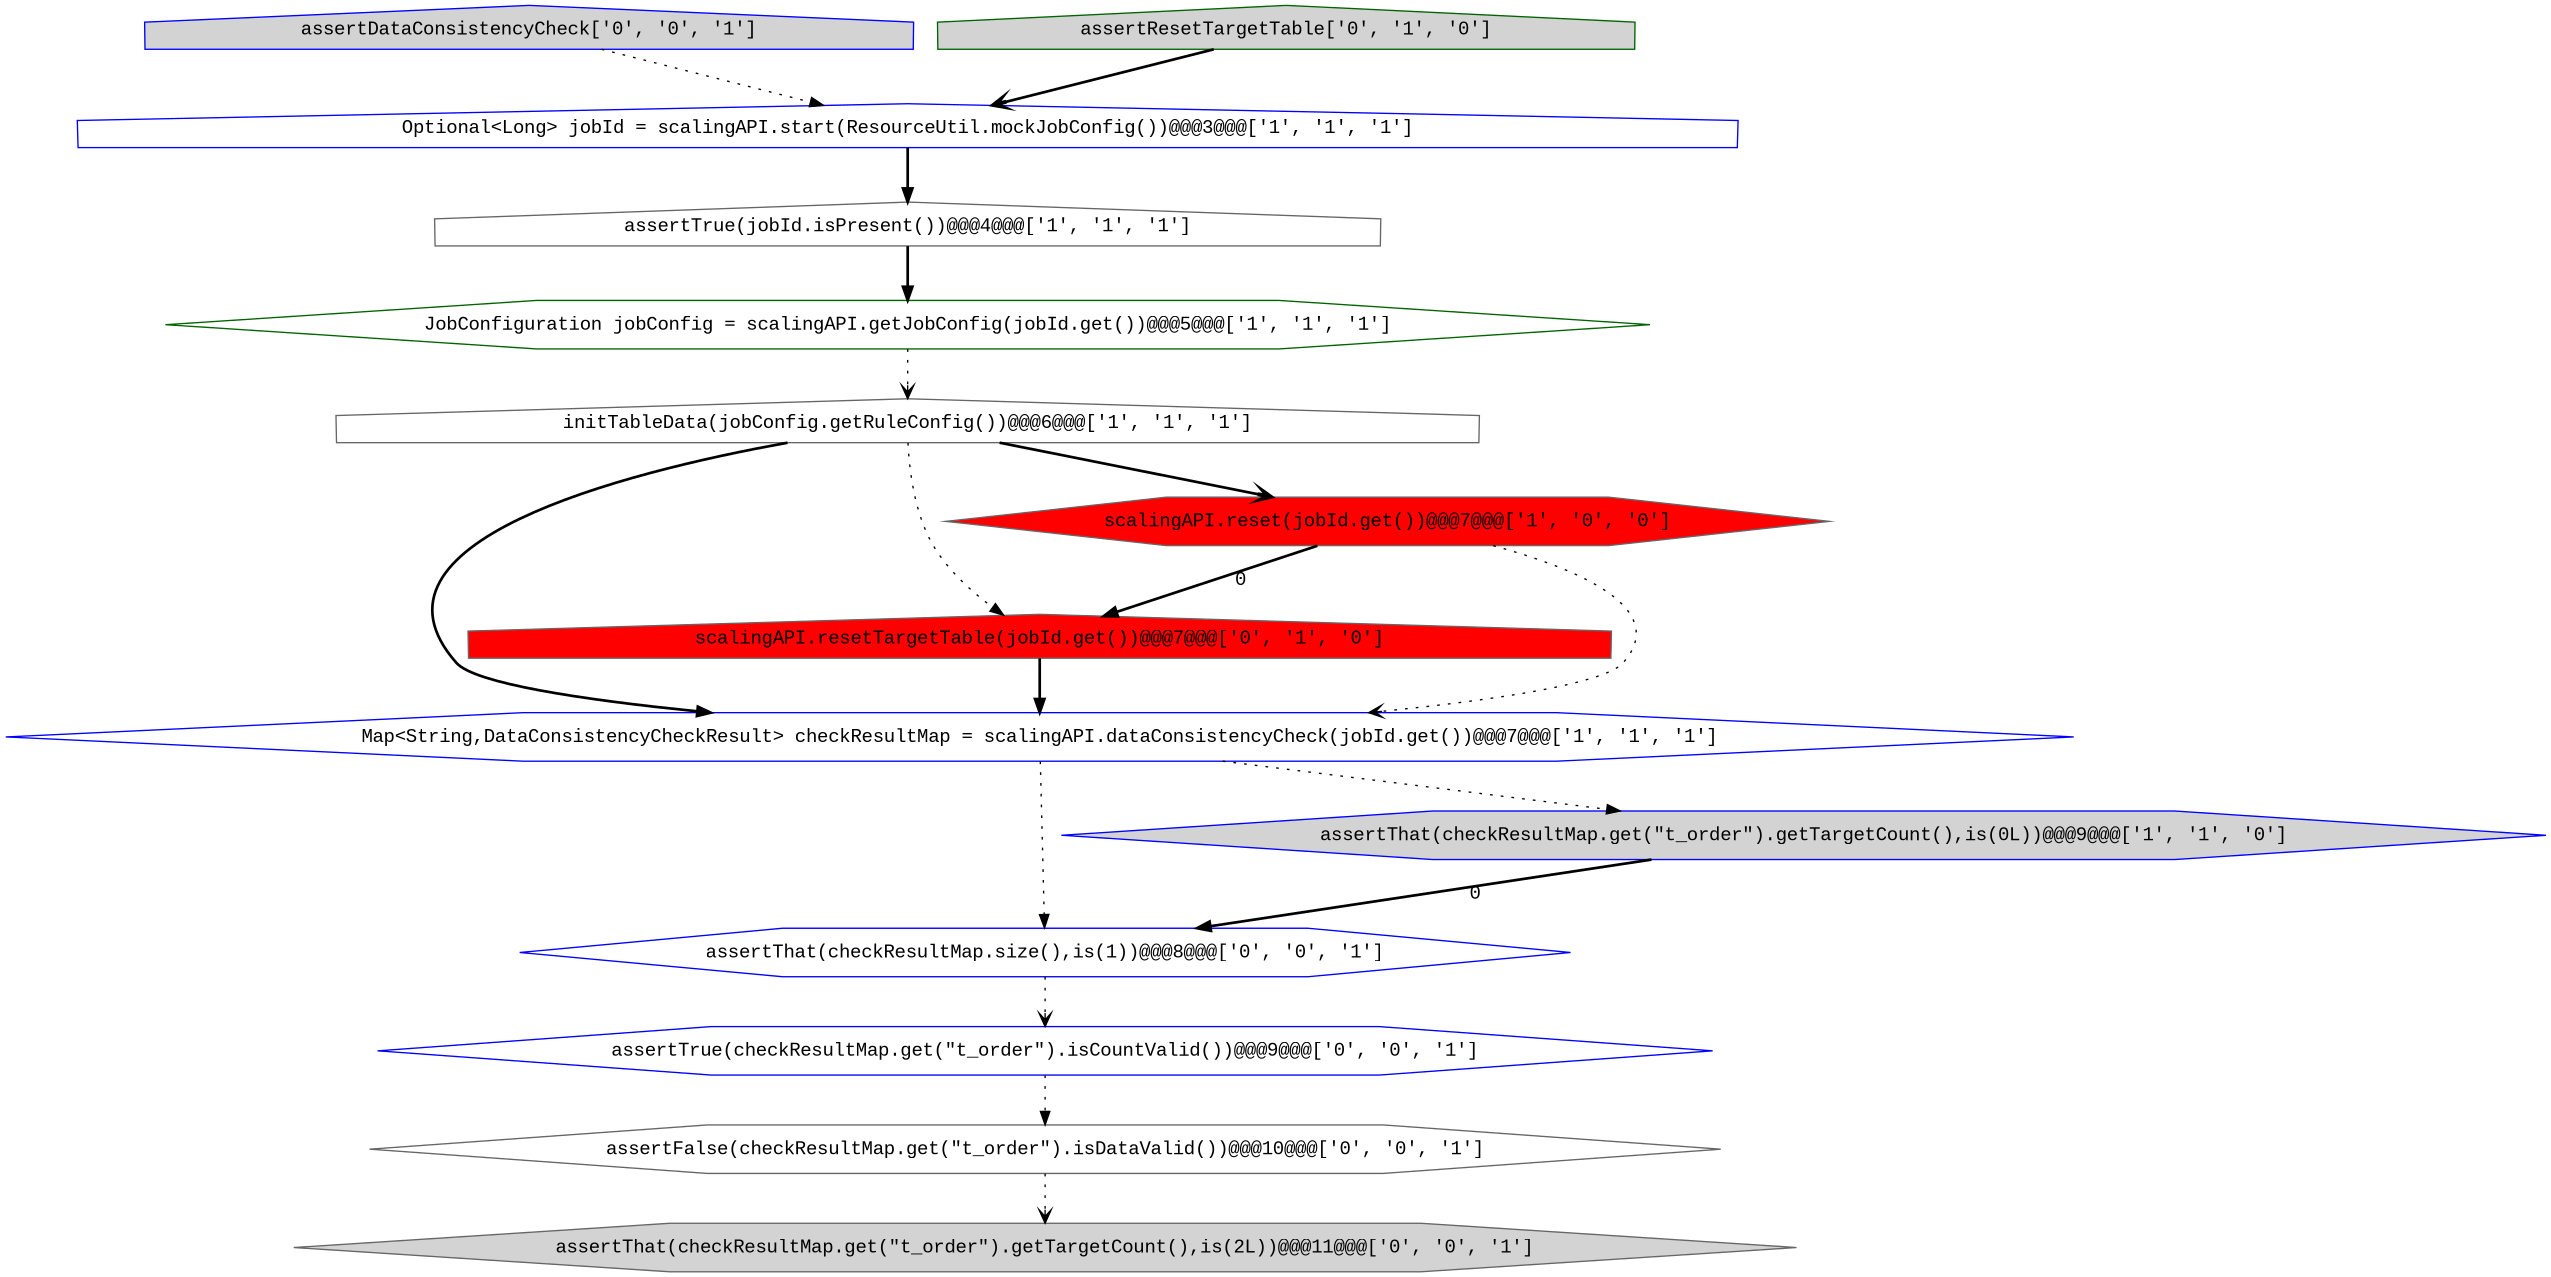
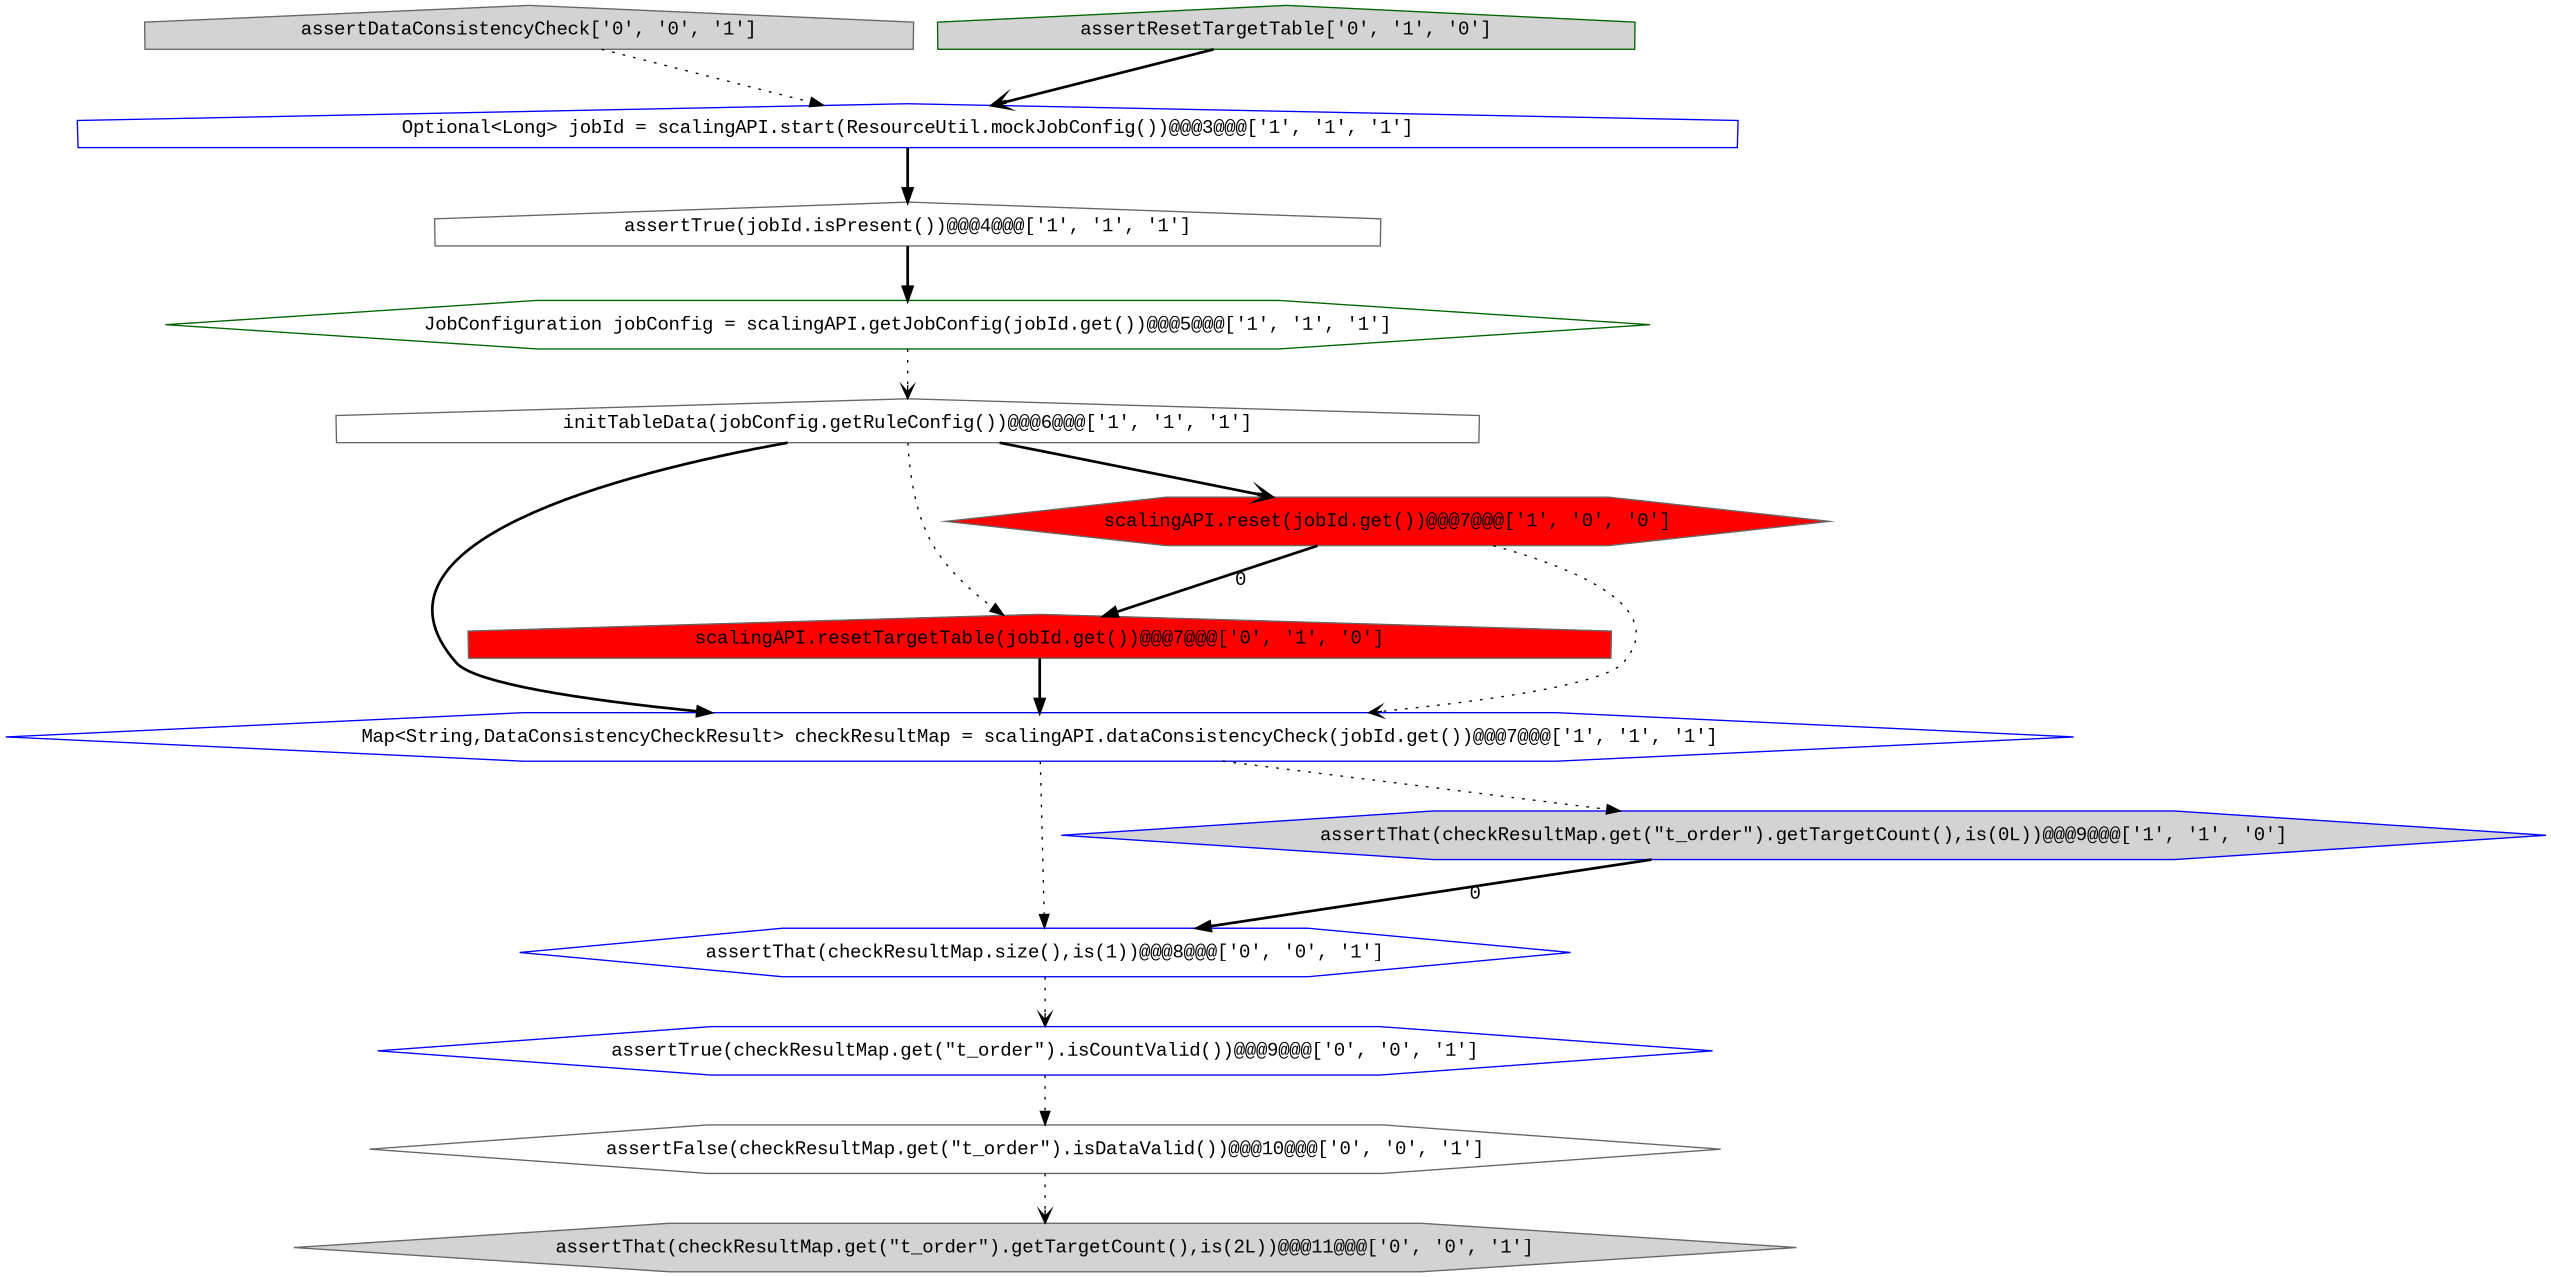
(529, 30) -> (529, 30)
